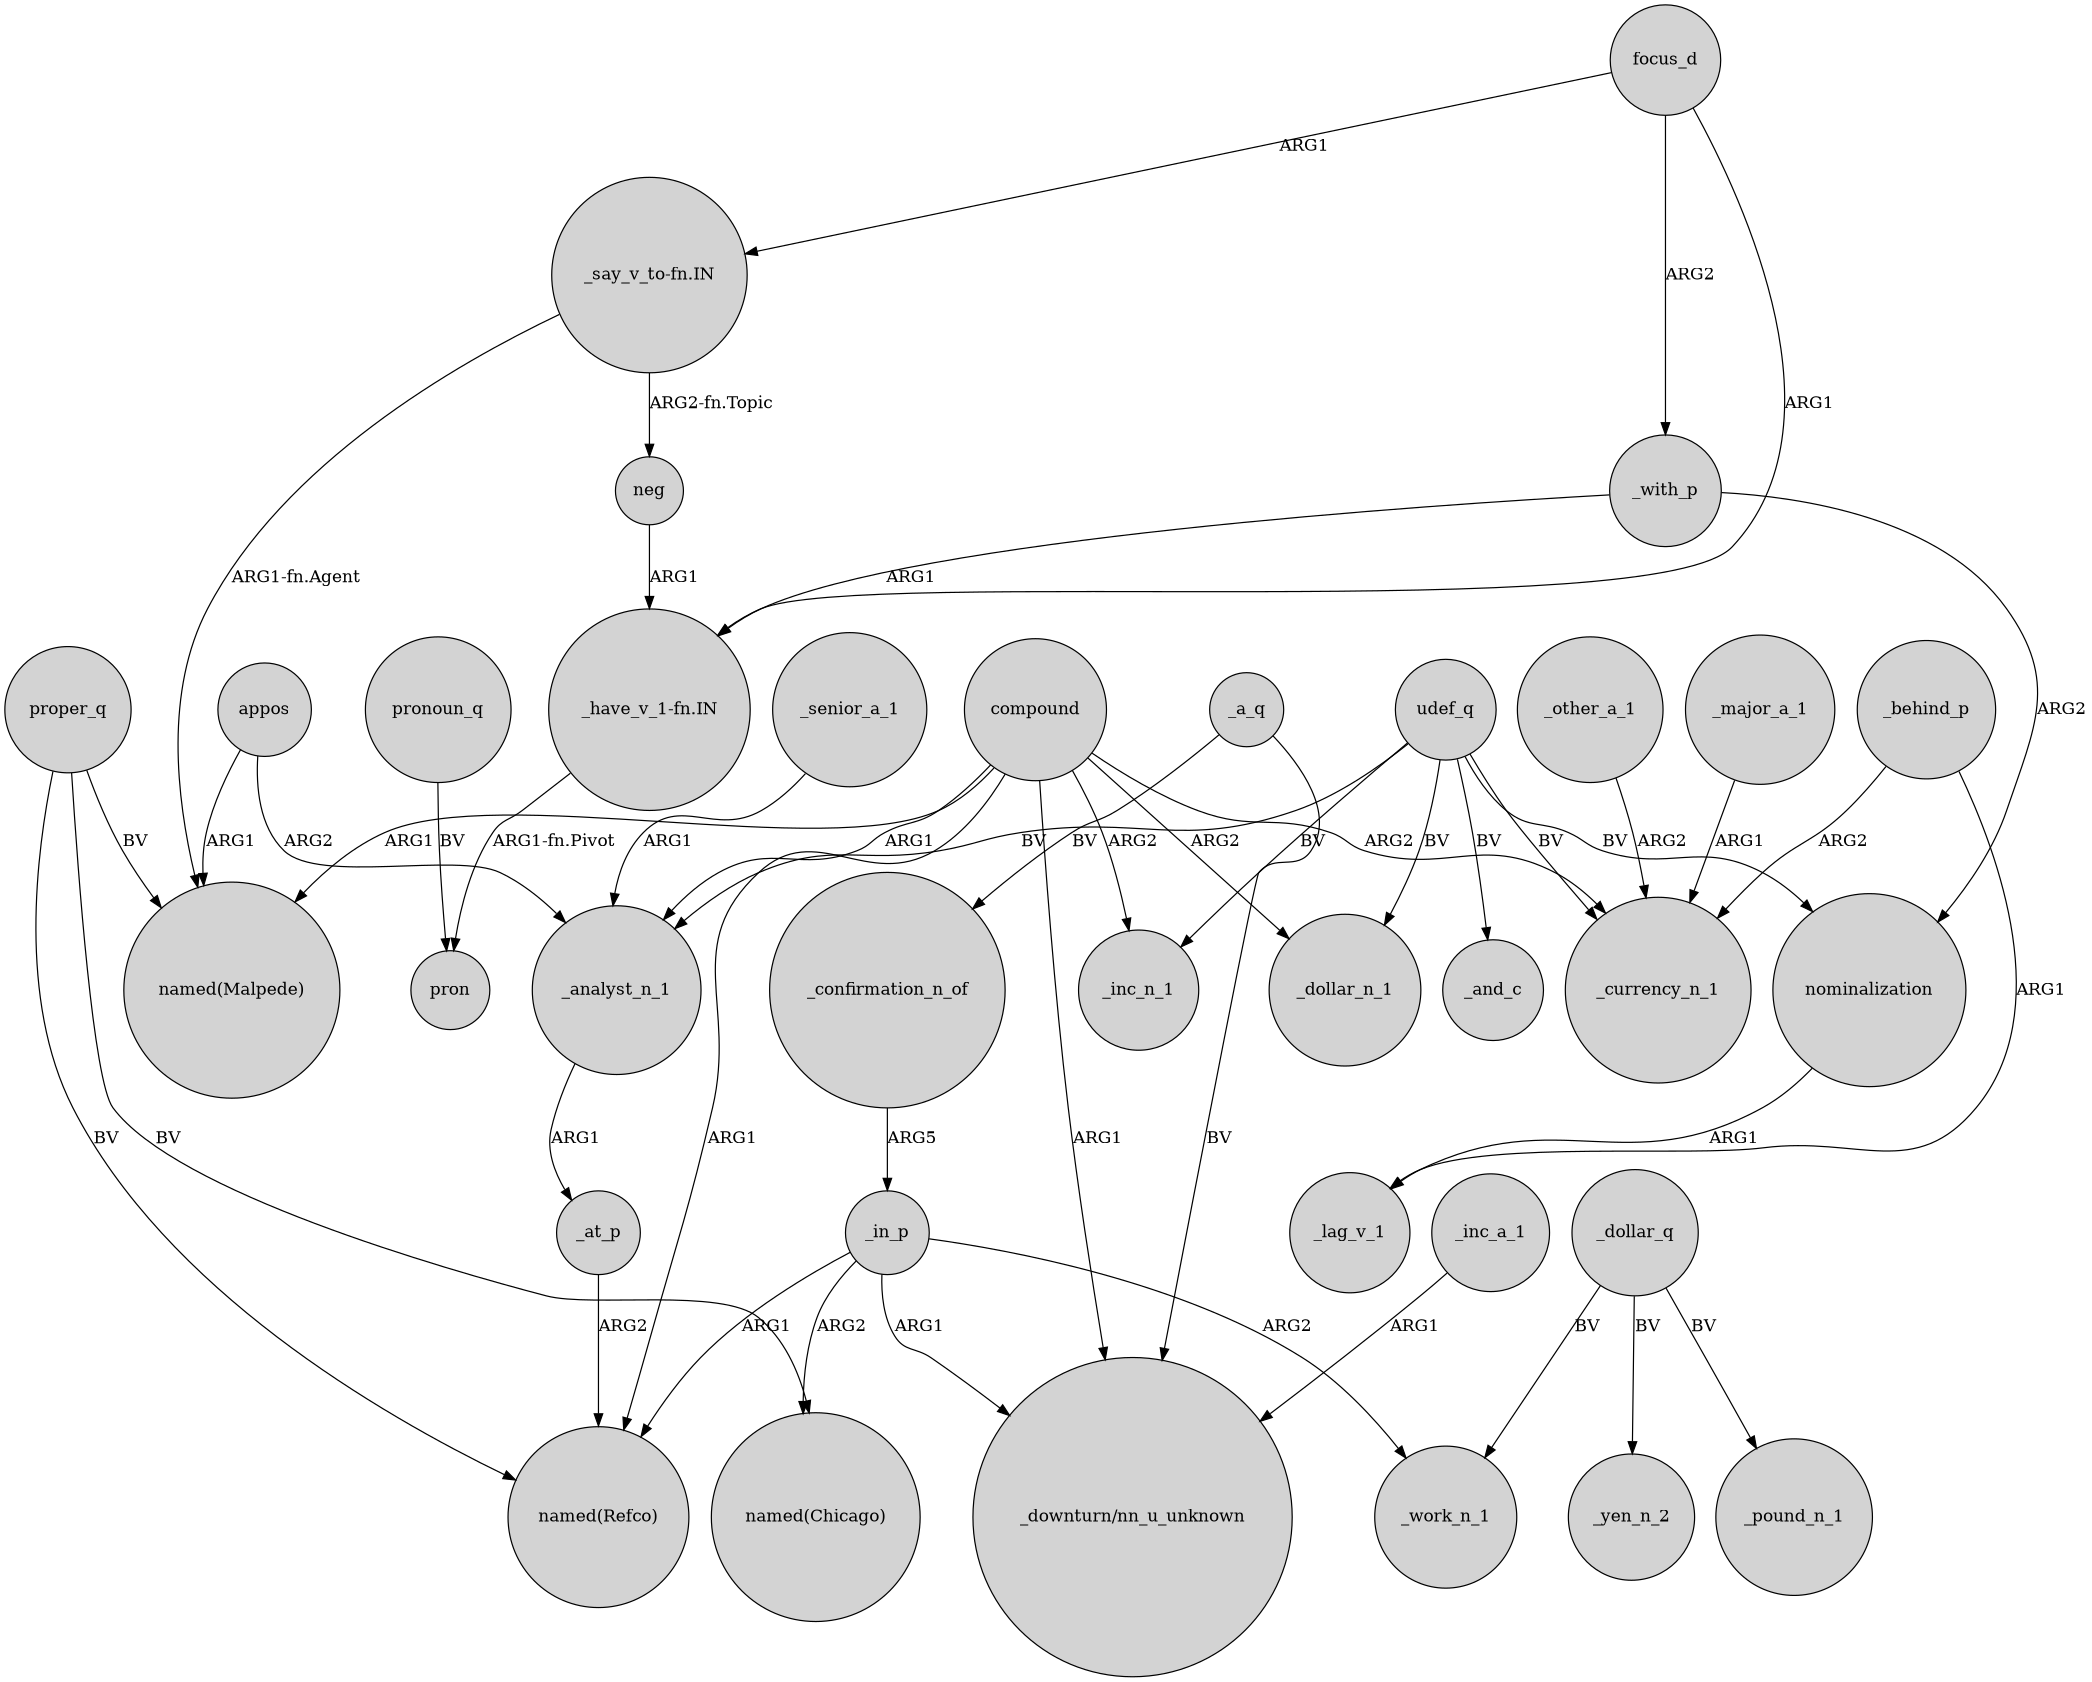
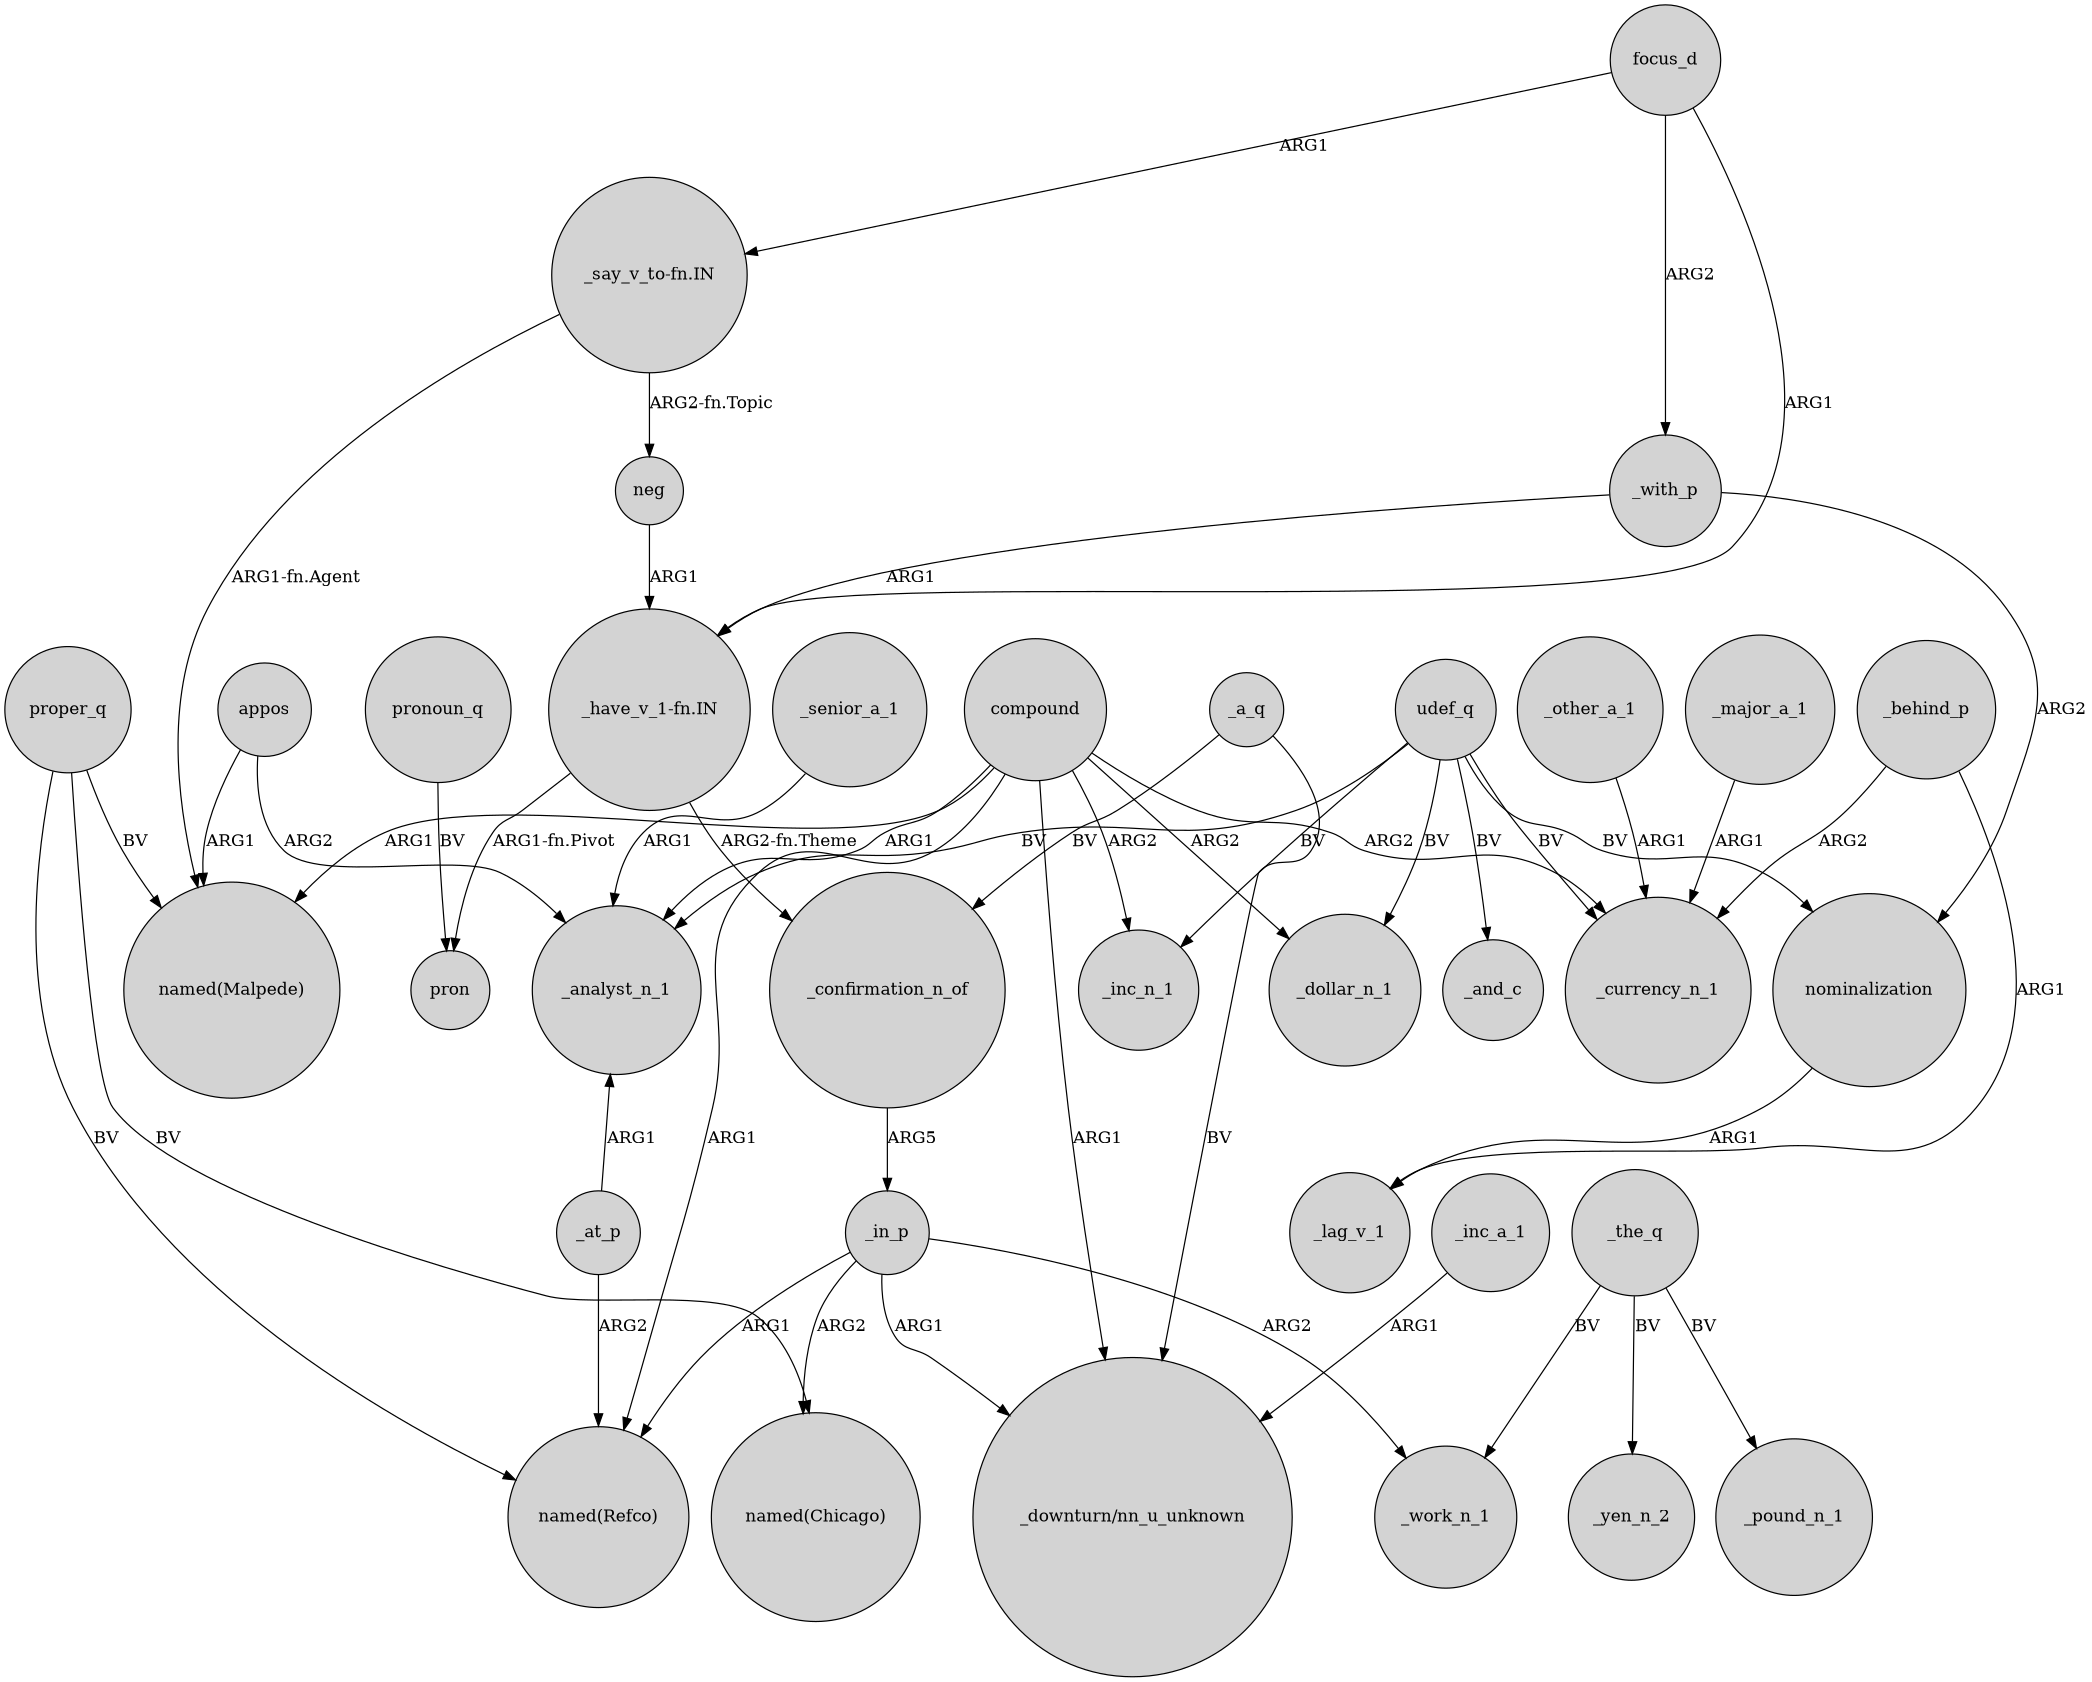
(1662, 842) -> (1662, 842)
none -> (728, 859)
(552, 1126) -> (605, 1139)
(1635, 1233) -> (1635, 1233)
